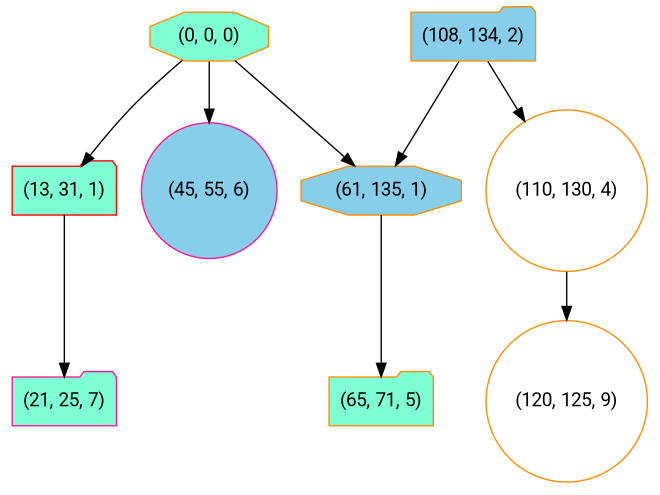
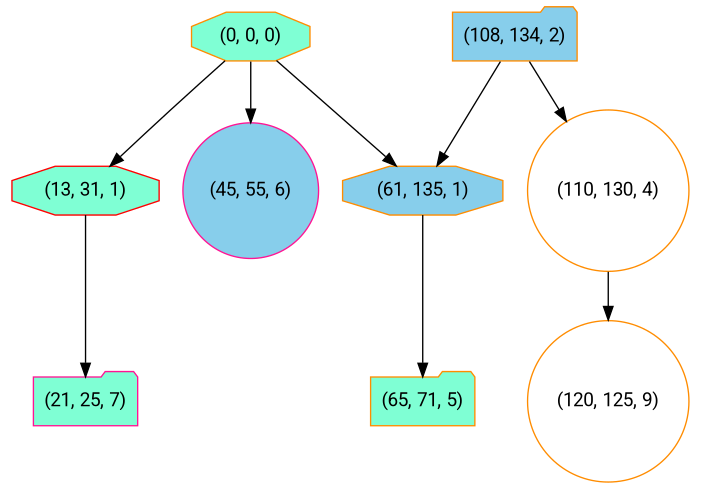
(64, 191) -> (86, 191)
